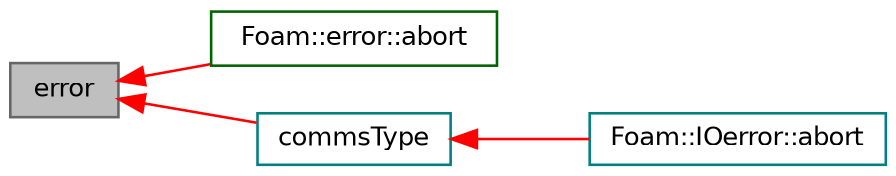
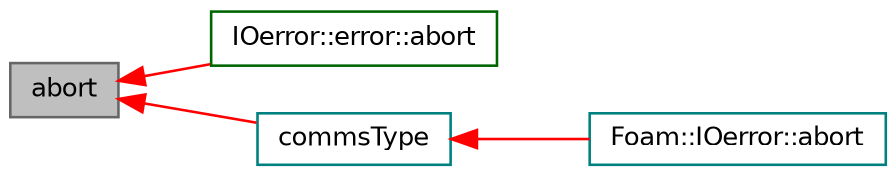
(354, 39) -> (354, 39)
(64, 90) -> (64, 90)
